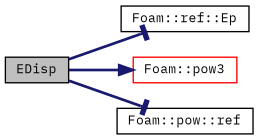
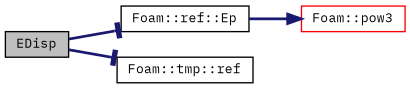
(94, 70) -> (268, 19)
(185, 121) -> (185, 70)
